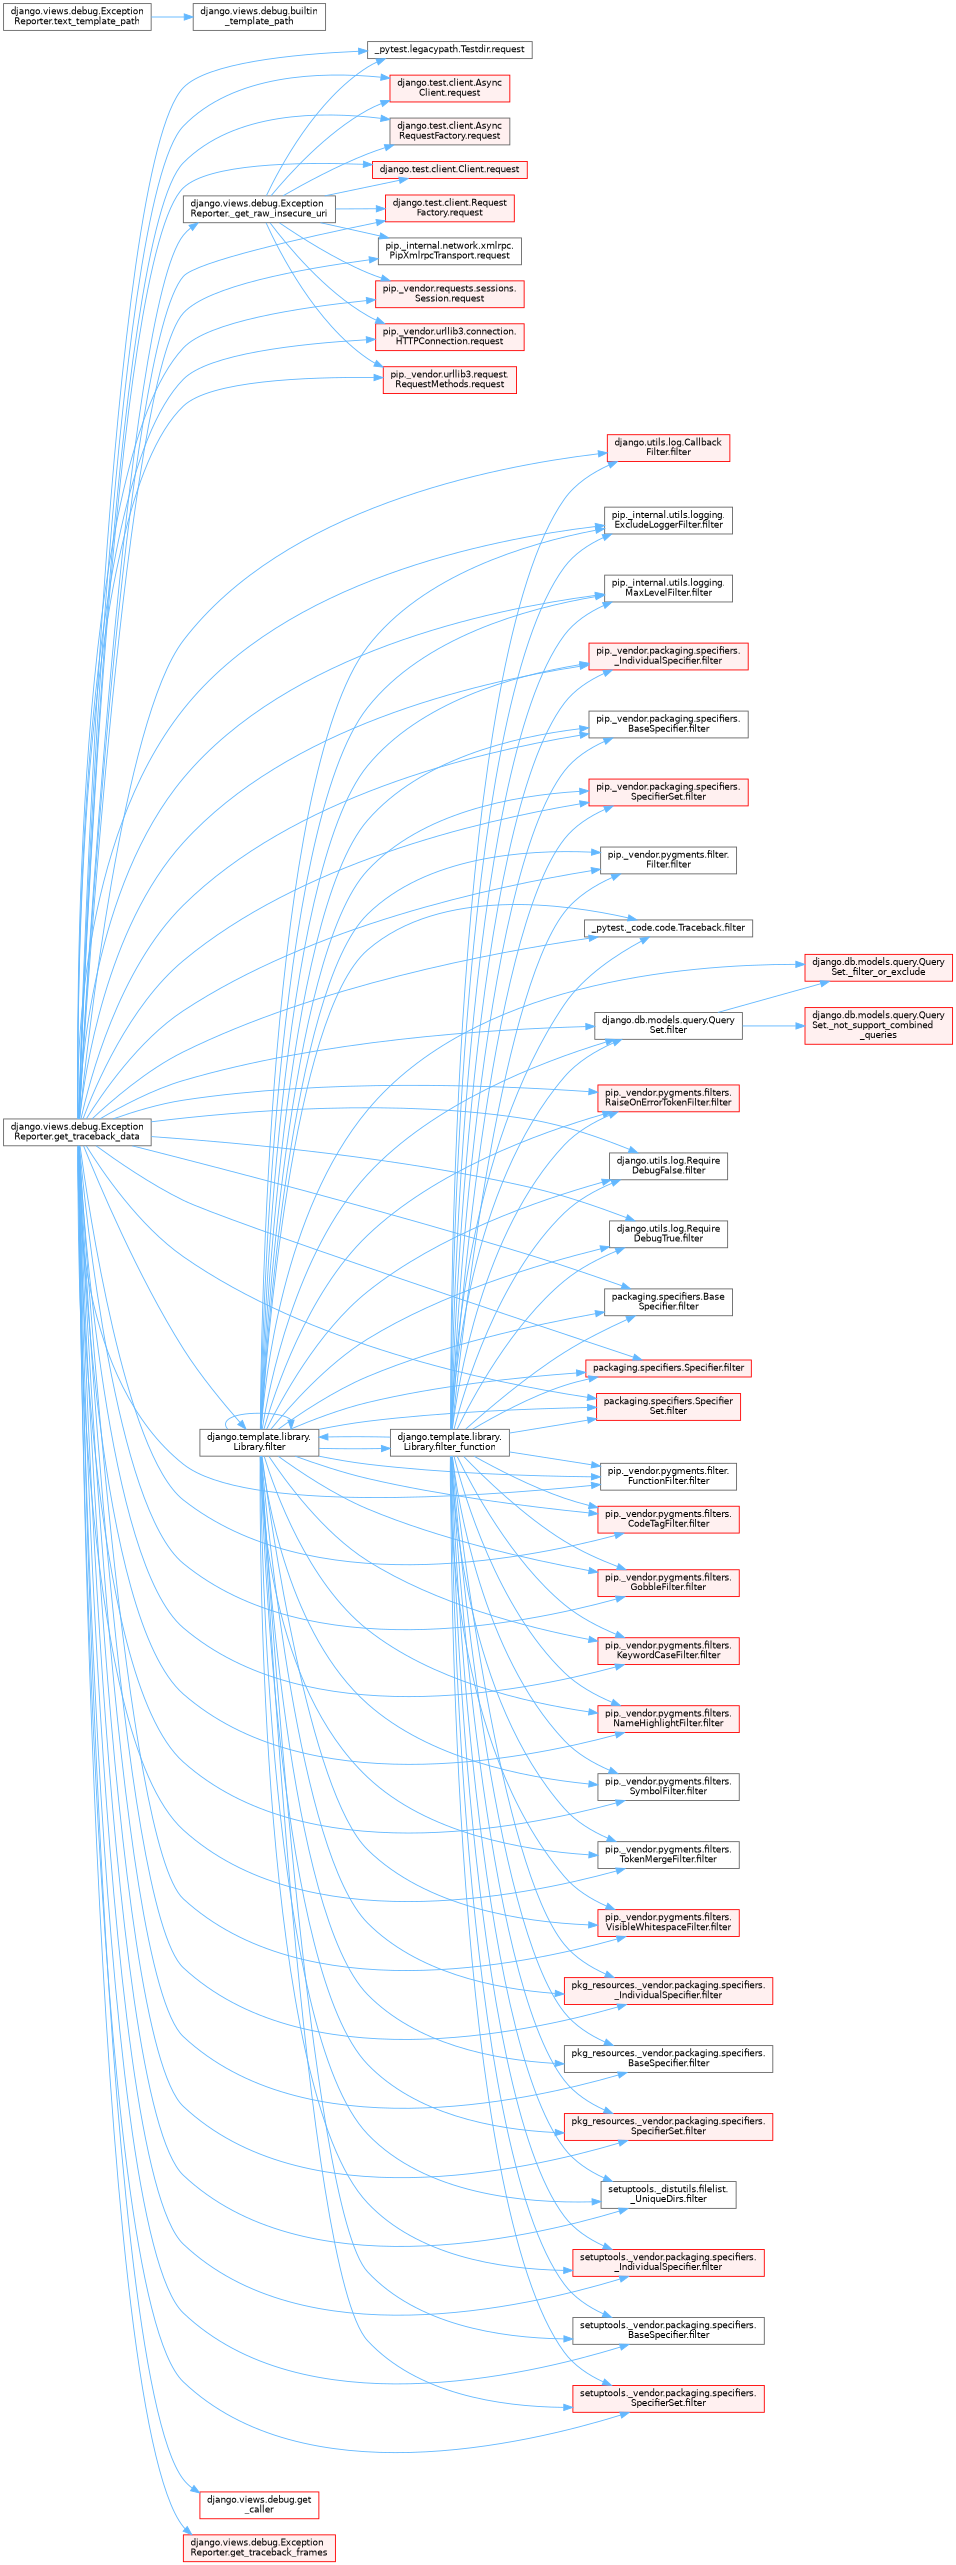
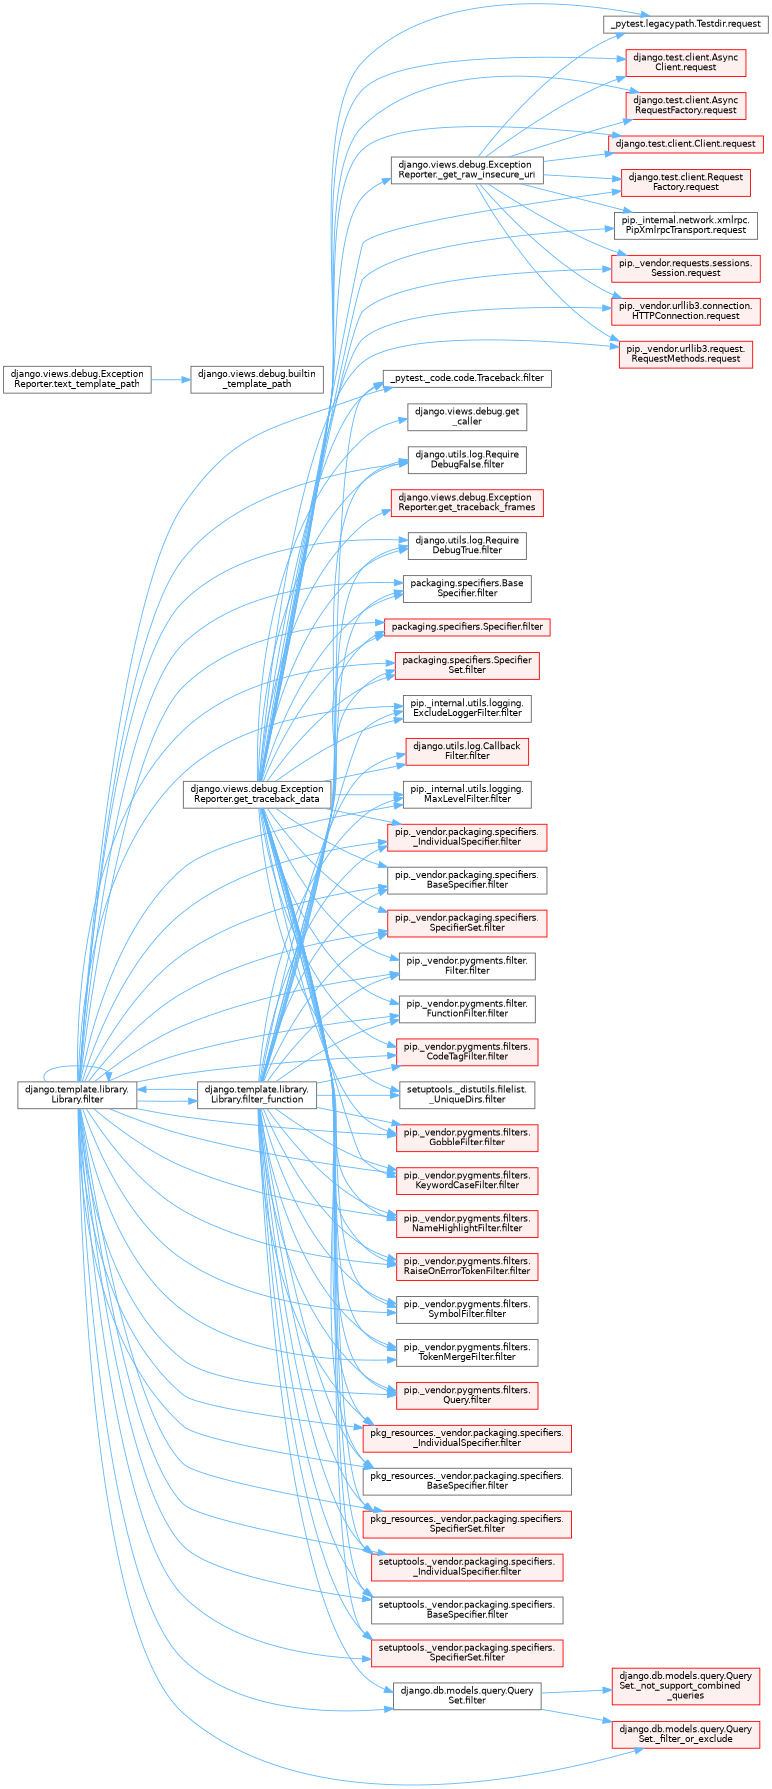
(450, 131) -> (686, 106)
(337, 1048) -> none
(150, 1291) -> none
(669, 1923) -> (467, 1396)
(328, 2058) -> none
(259, 2505) -> (467, 417)
